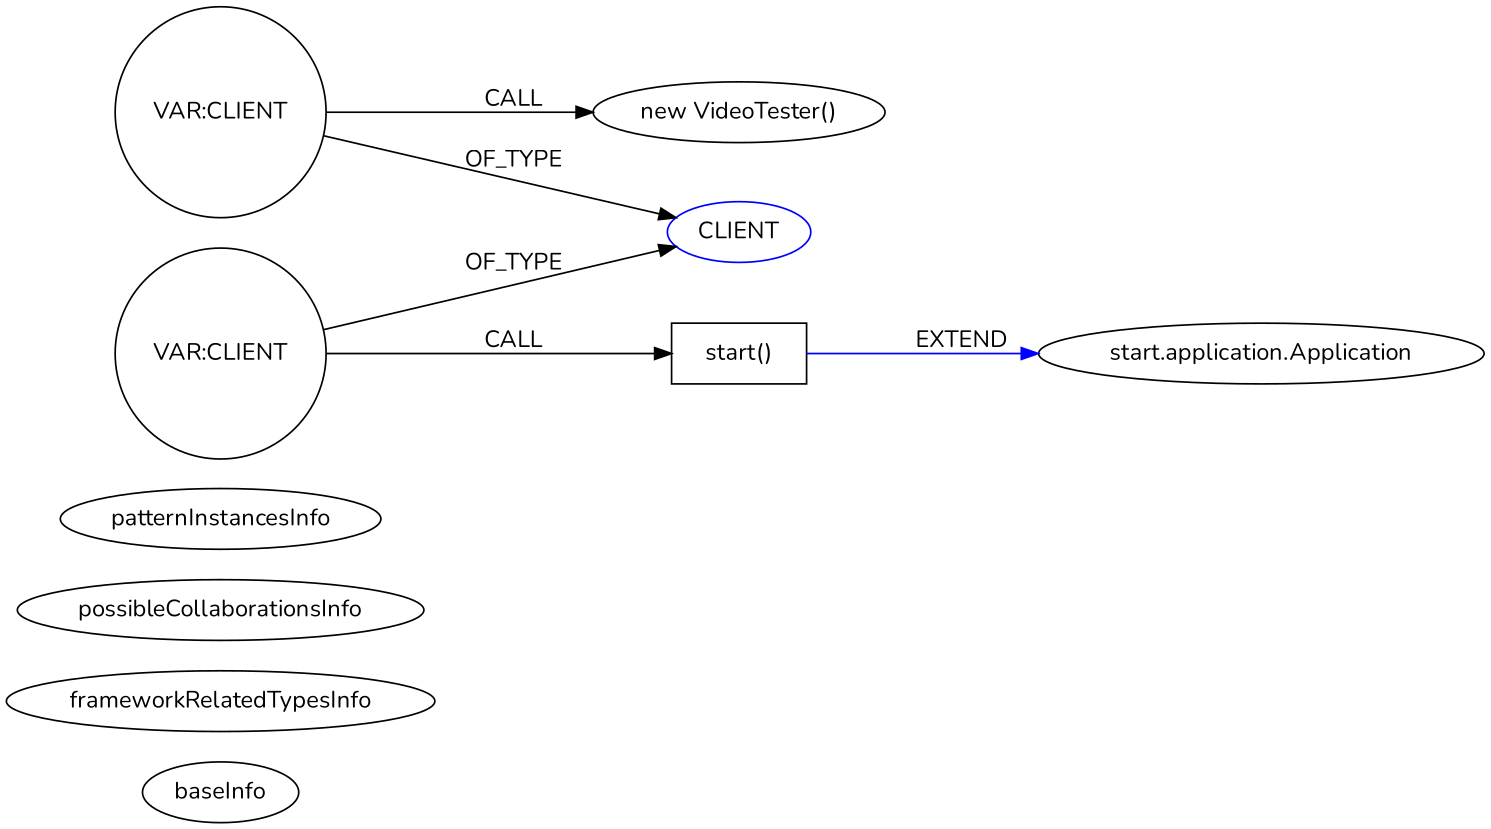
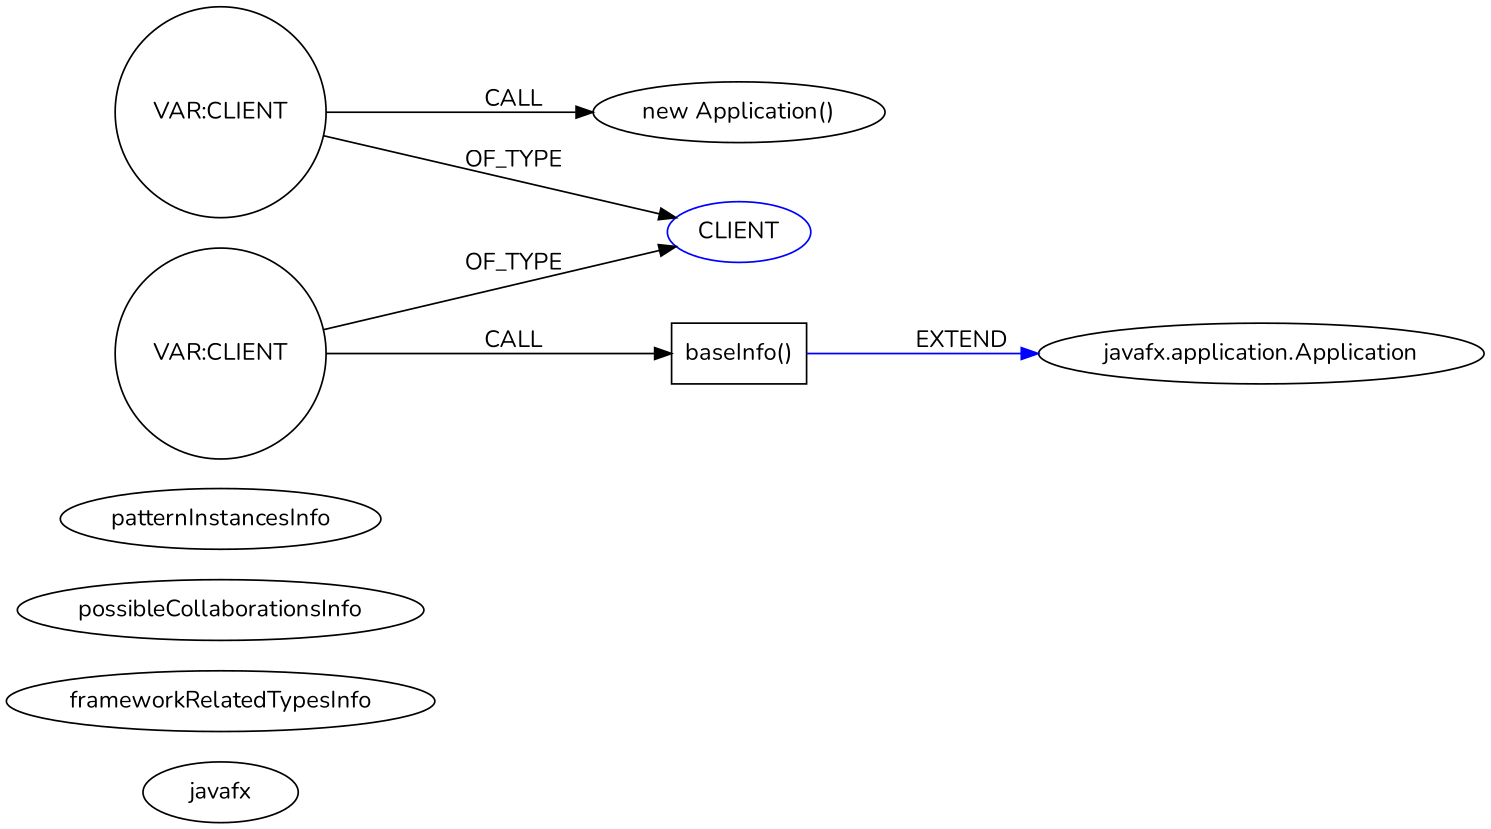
(739, 112) -> (739, 112)
(739, 354) -> (739, 354)
(1261, 354) -> (1261, 354)
(221, 792) -> (221, 792)
